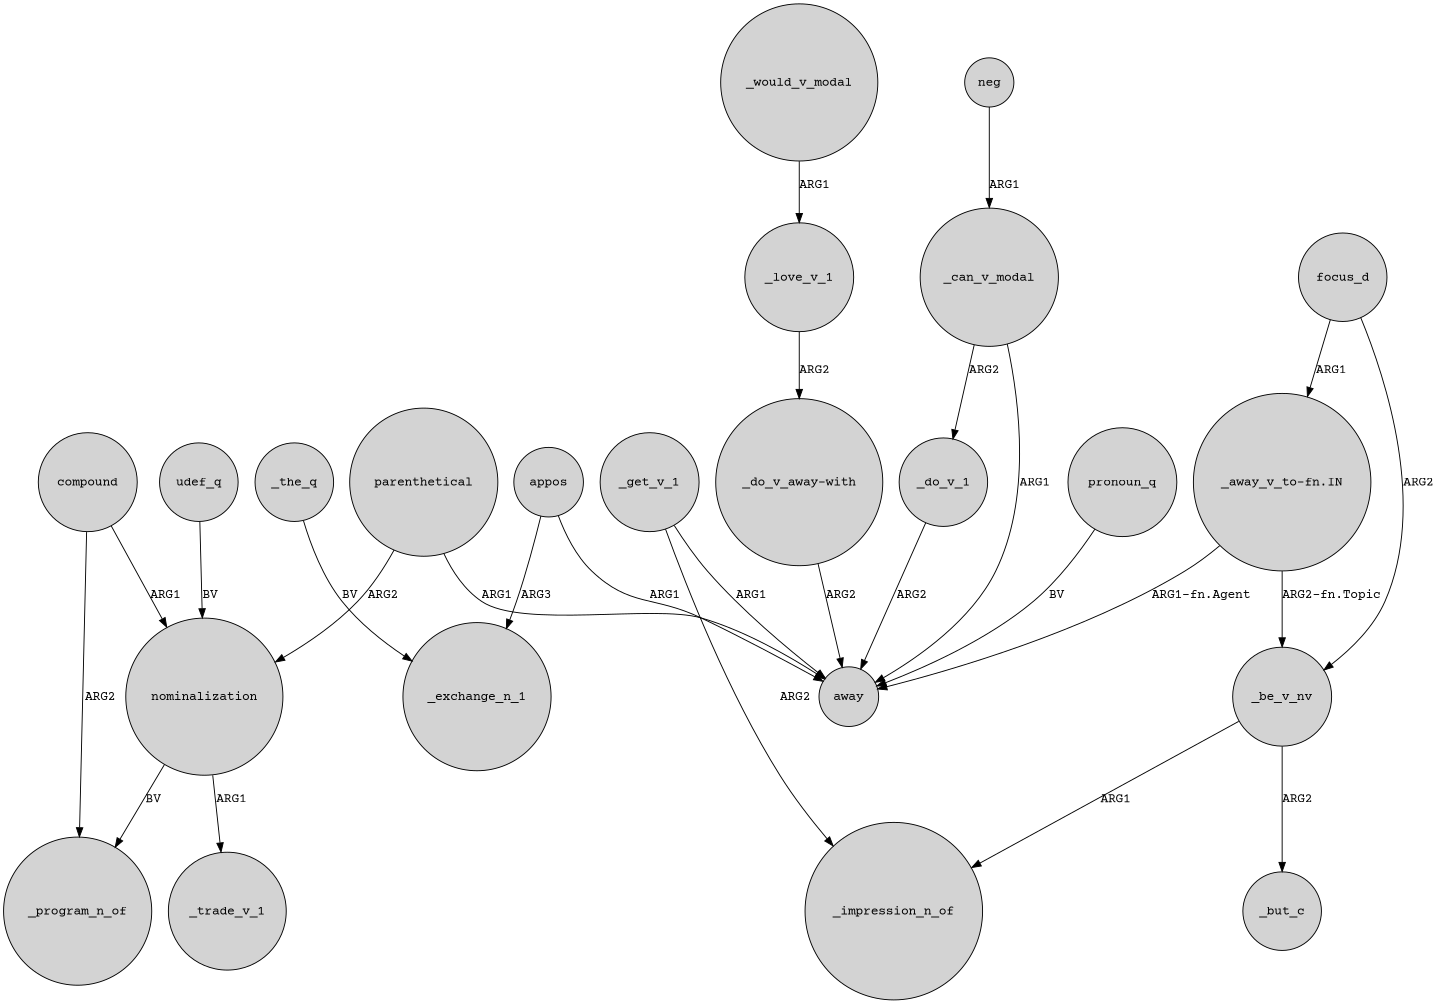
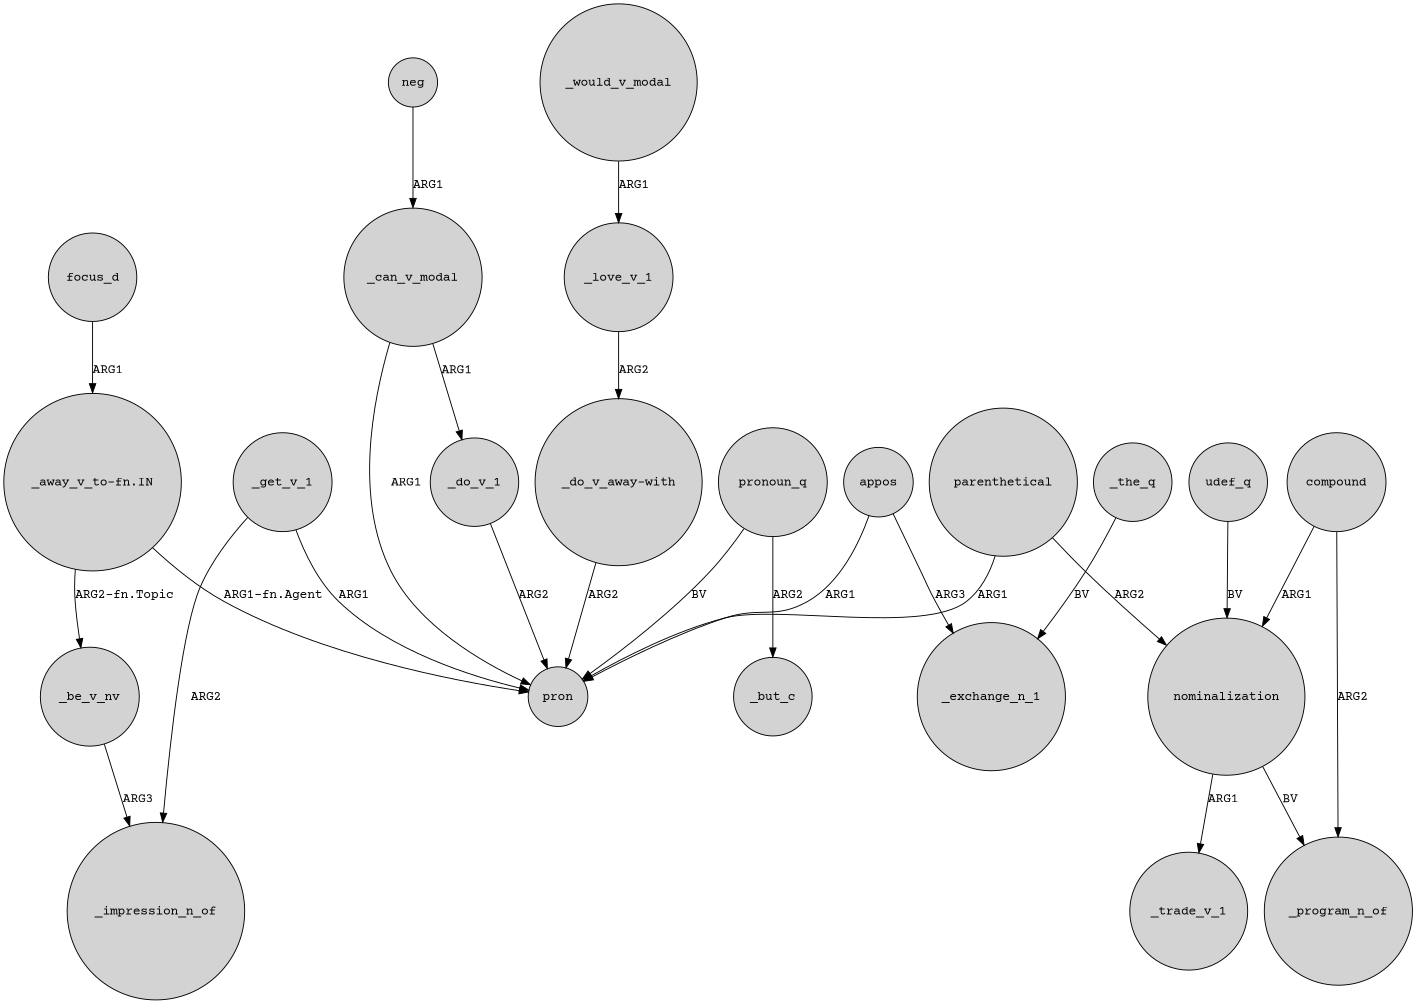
(985, 370) -> (457, 370)
(1403, 499) -> none
(849, 697) -> (558, 697)
(1116, 799) -> (138, 799)
(1282, 804) -> (773, 592)
